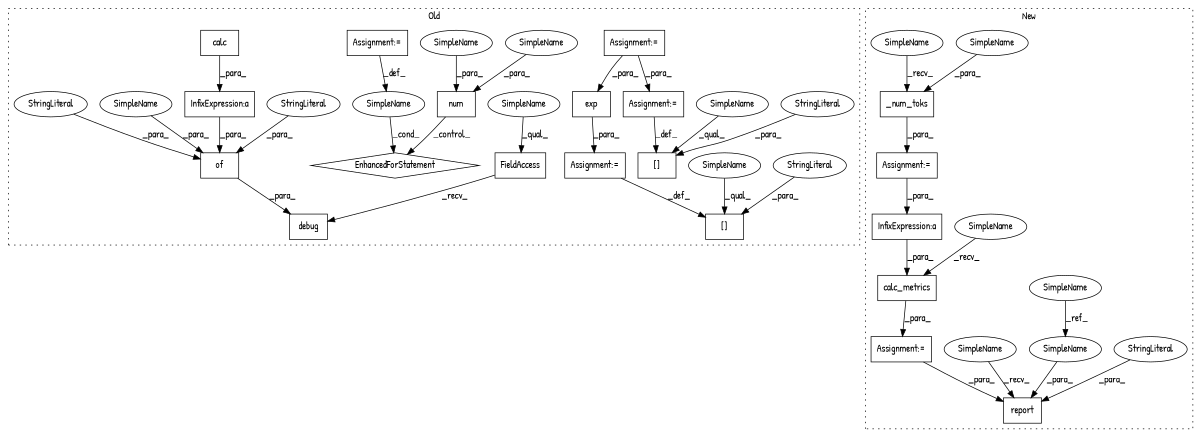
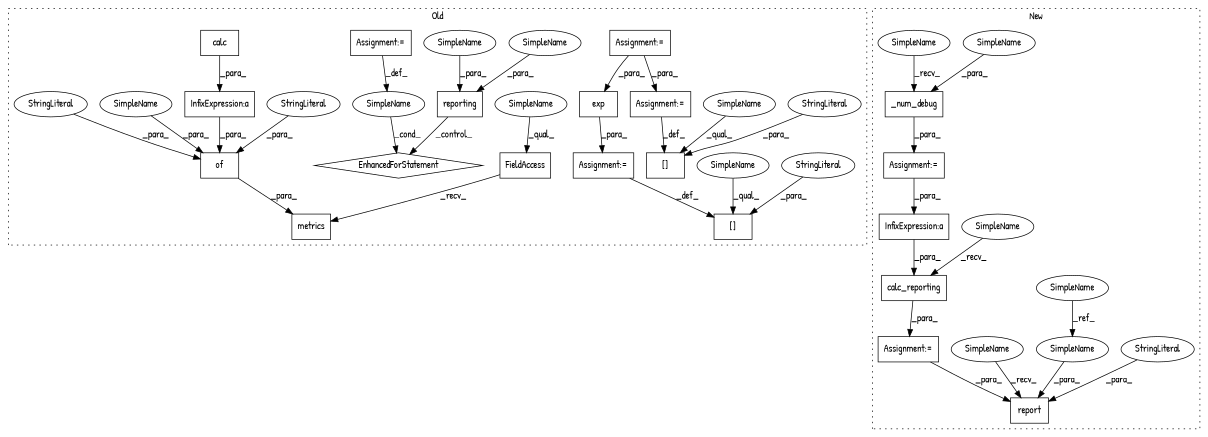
(456, 104) -> (460, 104)
(907, 104) -> (914, 104)
(308, 227) -> (311, 227)
(907, 288) -> (914, 288)
